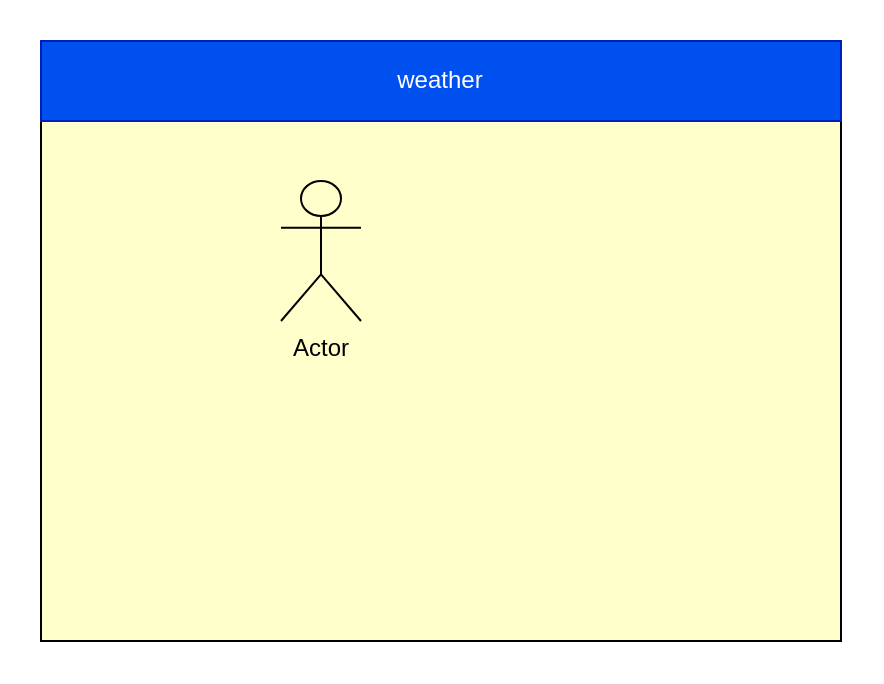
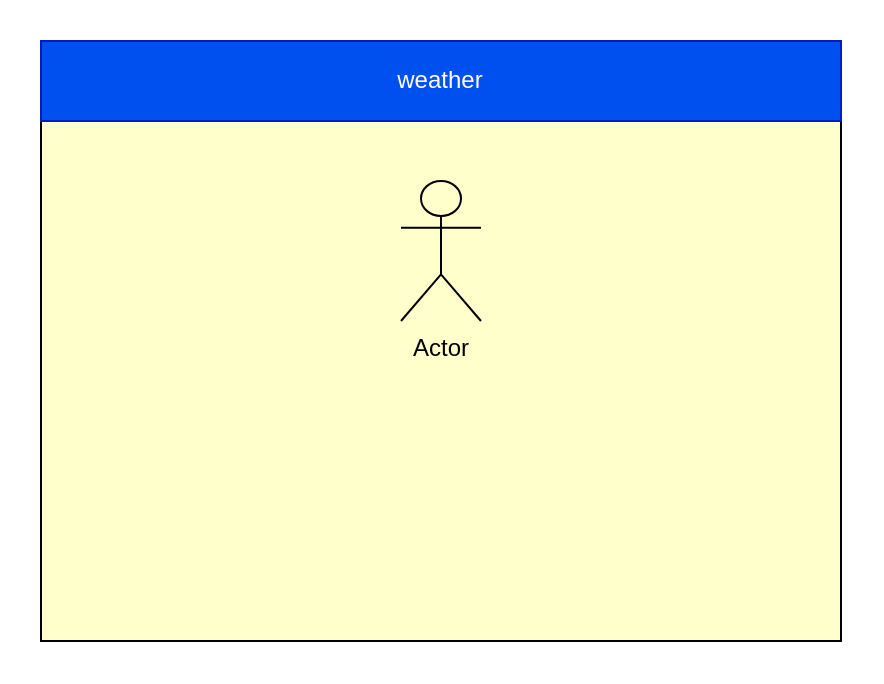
(321, 251) -> (441, 251)
